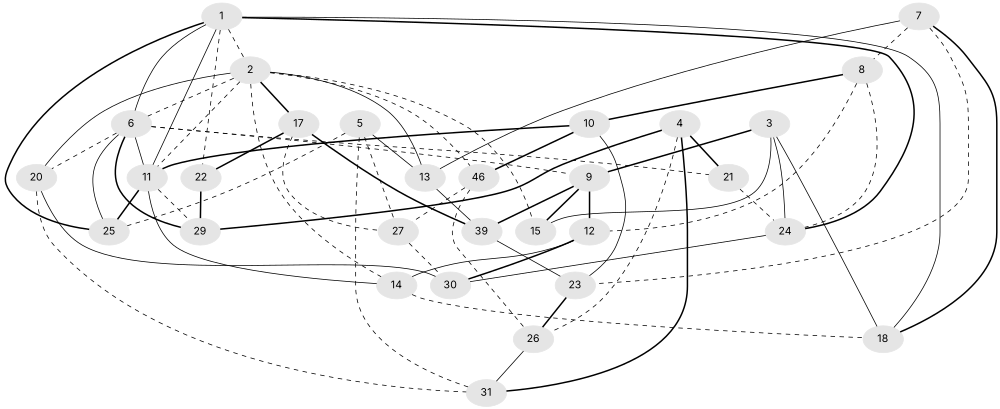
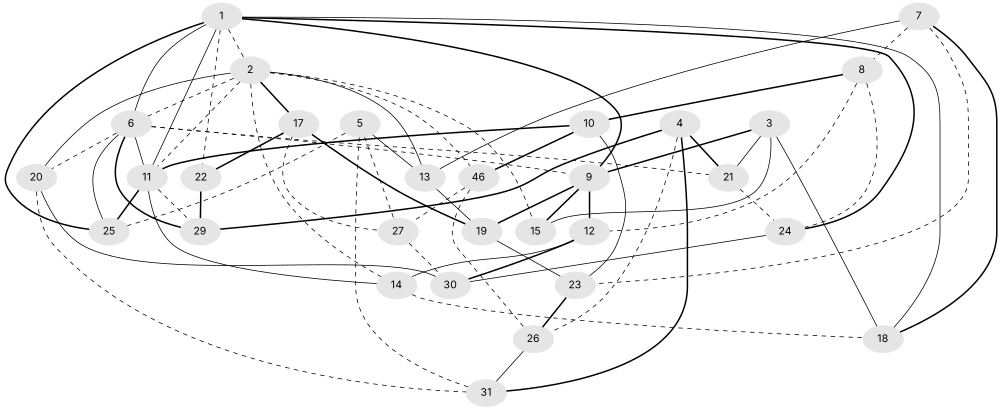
none -> (466, 50)
(782, 177) -> (749, 151)
(482, 232) -> (482, 232)
